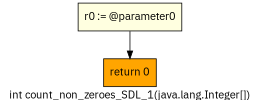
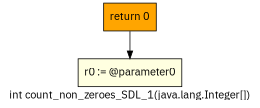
(130, 41) -> (130, 41)
